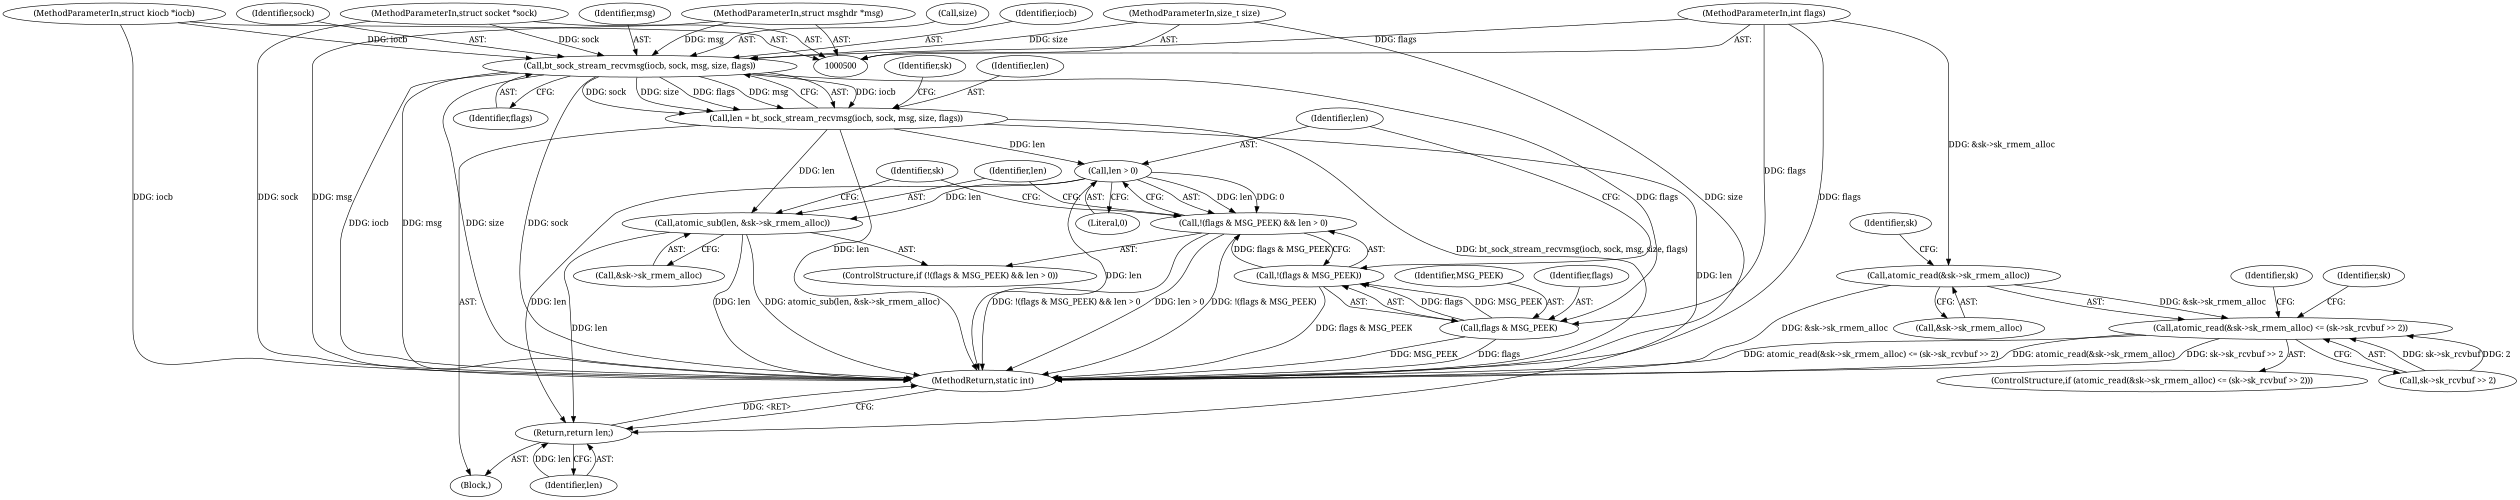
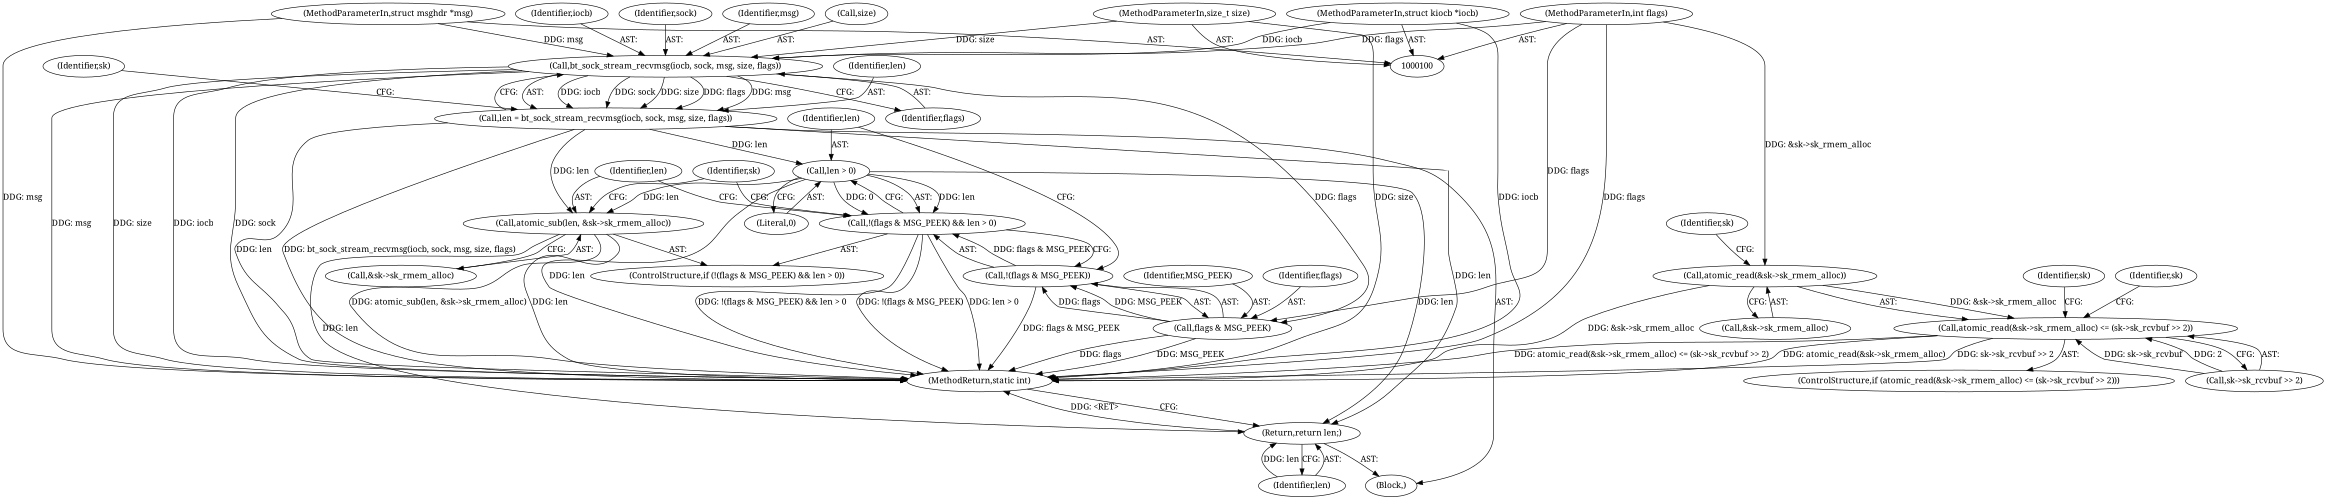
(454, 14) -> none
(841, 66) -> (1417, 66)
